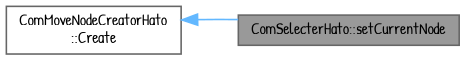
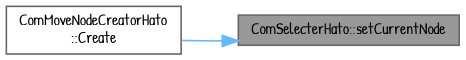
(218, 19) -> (202, 41)
